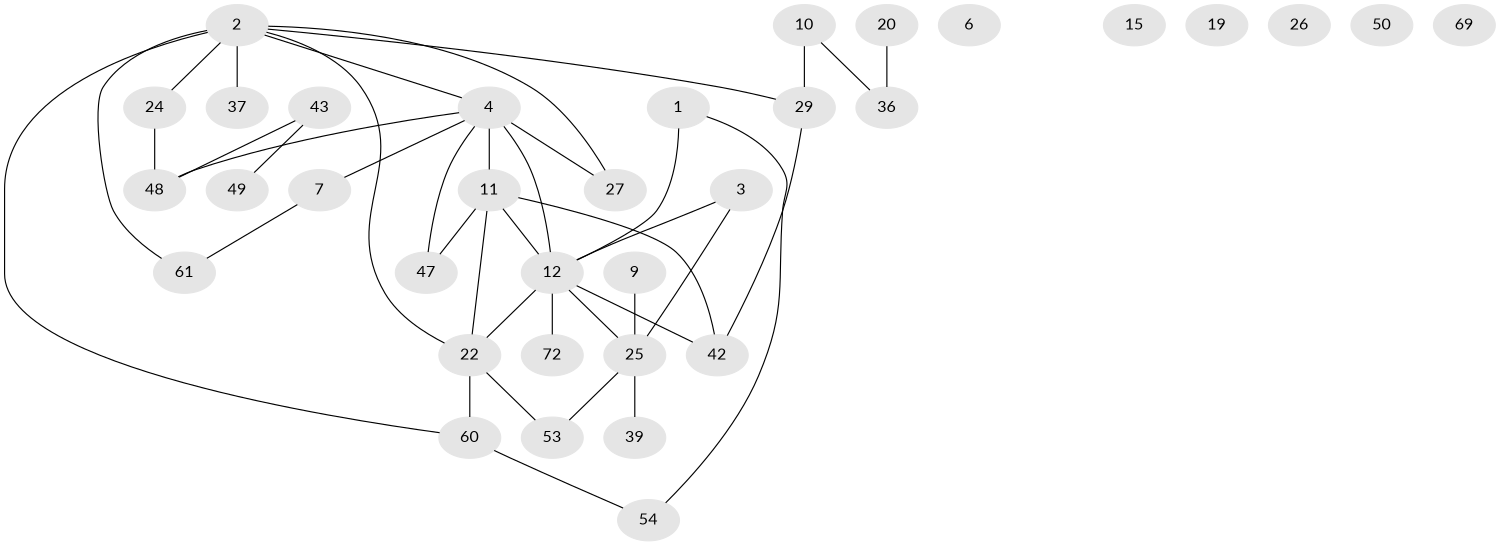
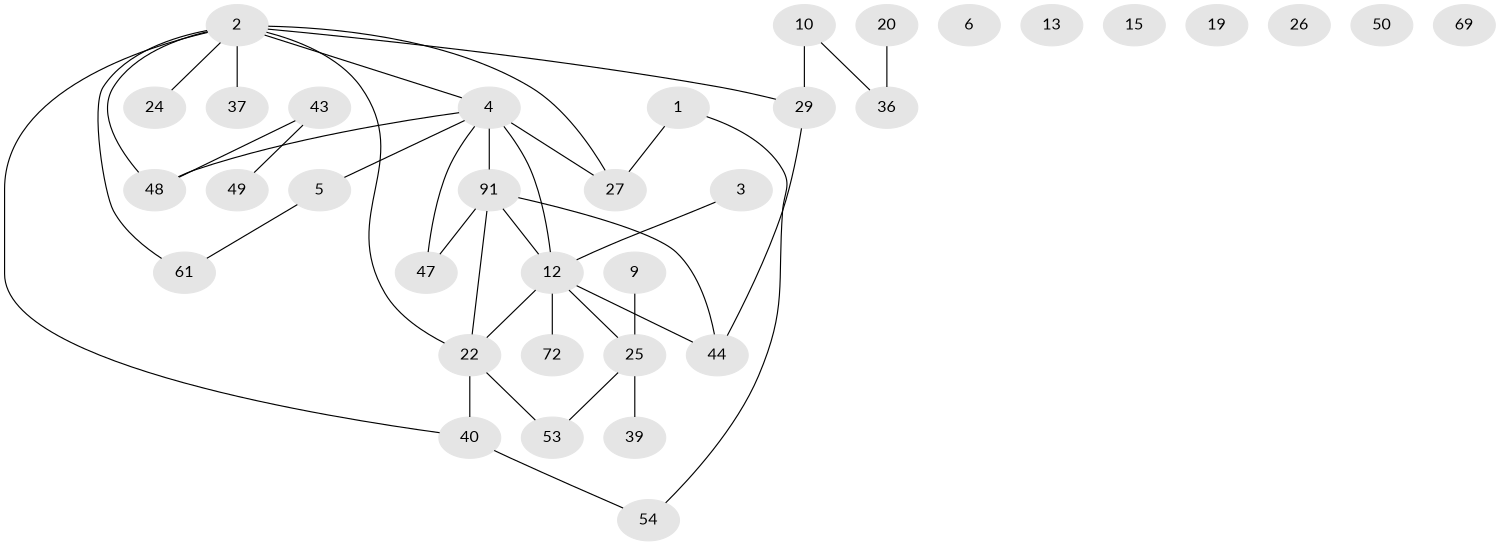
none -> (1052, 25)
(155, 149) -> (119, 80)
(320, 190) -> (320, 190)
(489, 190) -> (489, 190)
(654, 214) -> (647, 149)
(685, 280) -> none
(717, 355) -> (717, 355)
(470, 438) -> (470, 438)
